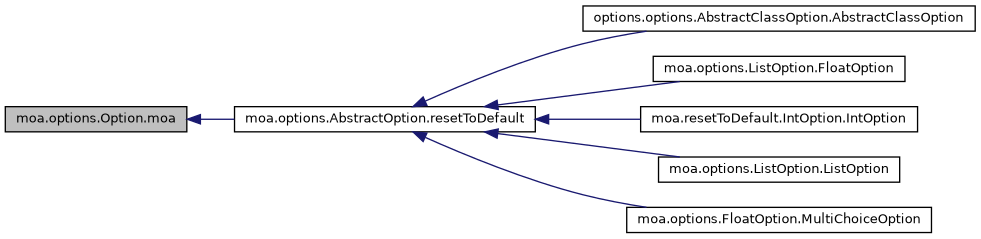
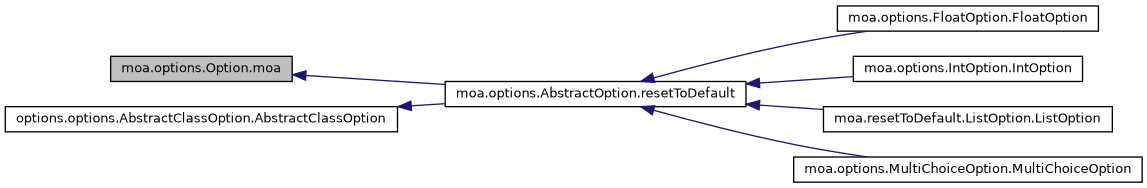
(534, 58) -> (428, 105)
(779, 69) -> (968, 19)
(779, 119) -> (968, 69)
(779, 170) -> (968, 119)
(779, 220) -> (968, 170)
